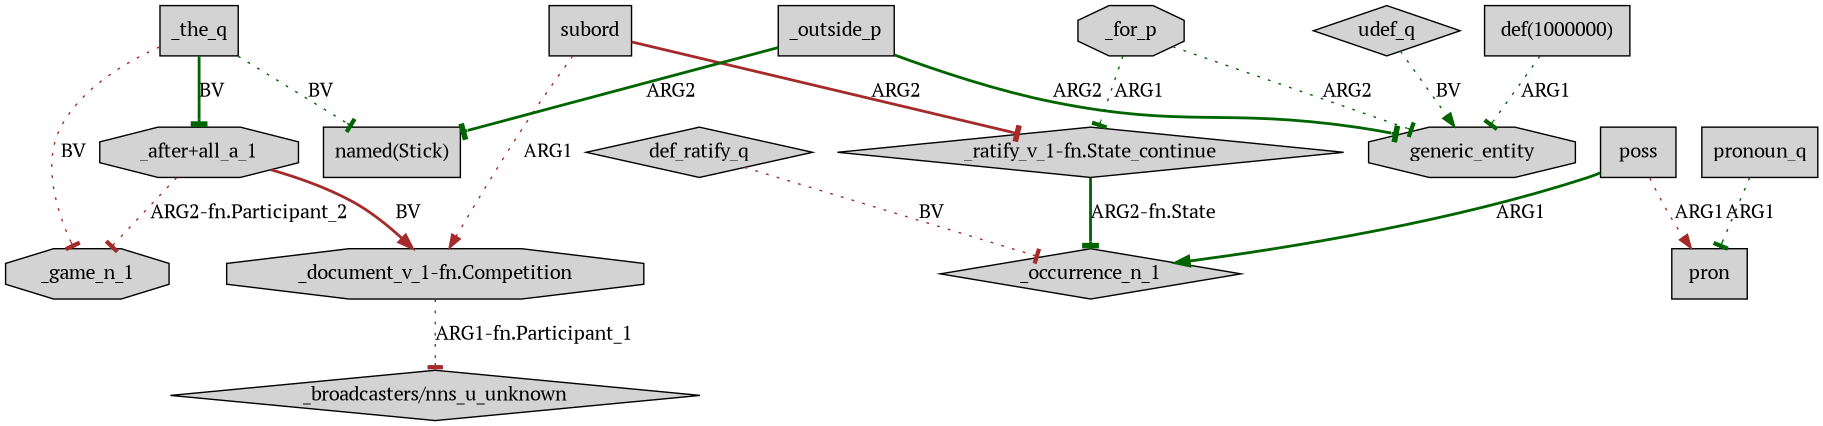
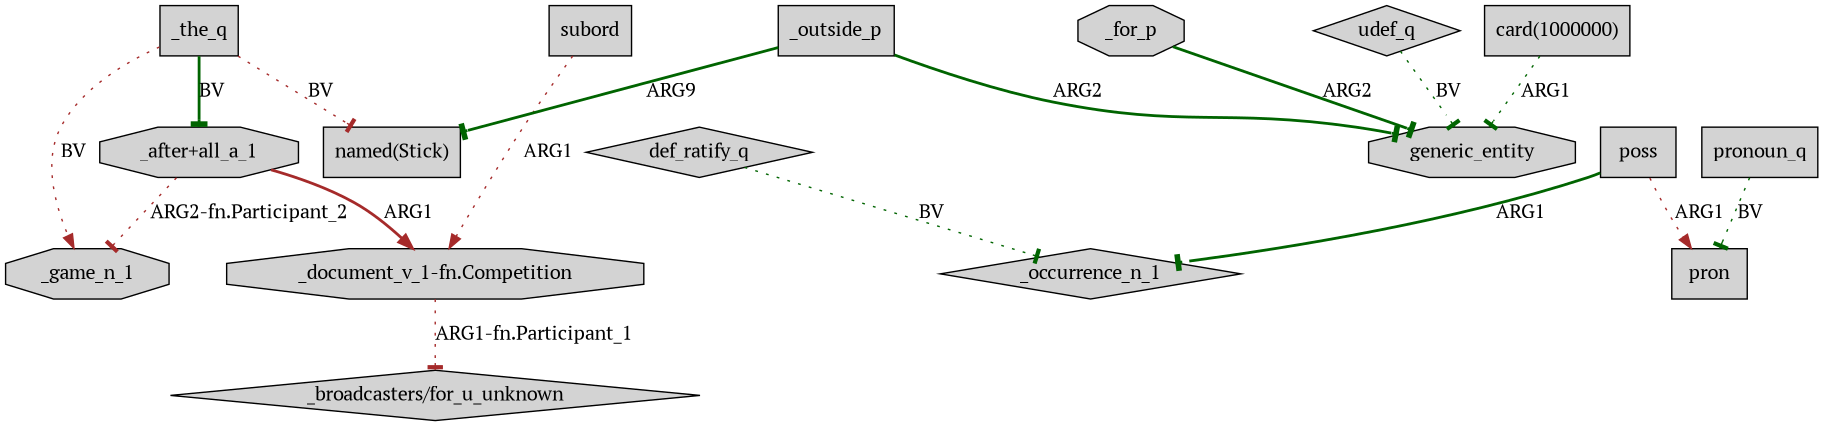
(1557, 31) -> (1557, 31)
(1423, 83) -> (1423, 83)
(1290, 87) -> (1290, 87)
(293, 90) -> (293, 90)
(671, 92) -> (671, 92)
(64, 123) -> (64, 123)
(1091, 152) -> none
(889, 211) -> (889, 211)
(409, 213) -> (409, 213)
(1751, 213) -> (1751, 213)
(1397, 226) -> (1397, 226)
(435, 395) -> (435, 395)
